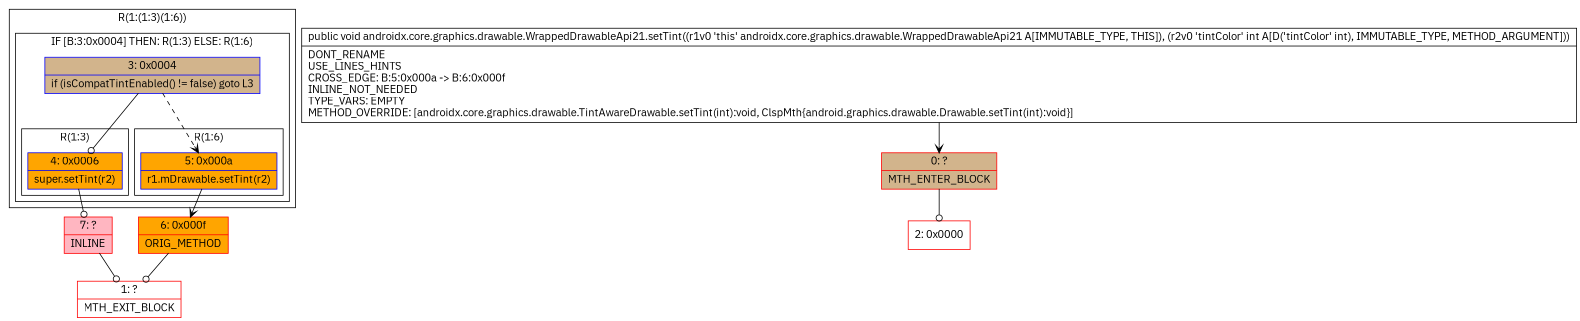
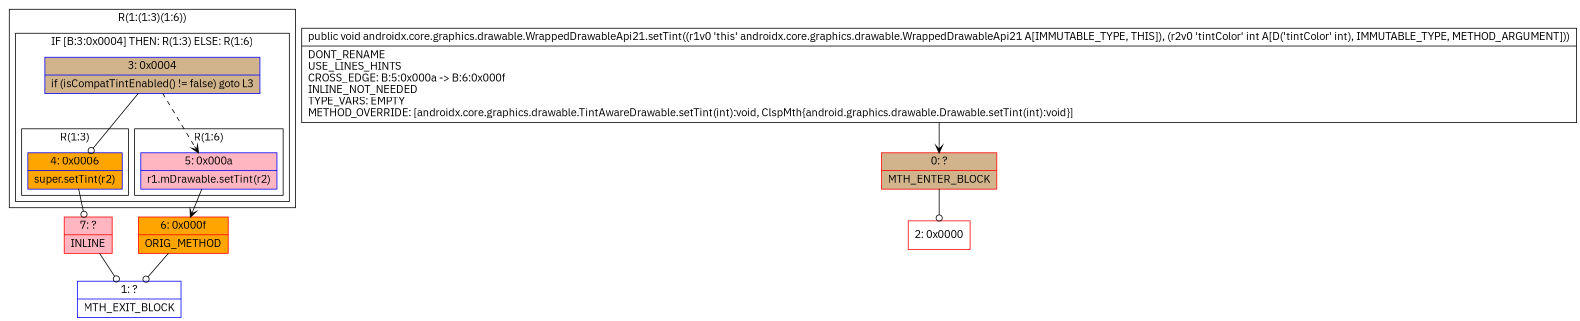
(209, 171) -> (209, 171)
(129, 299) -> (129, 299)
